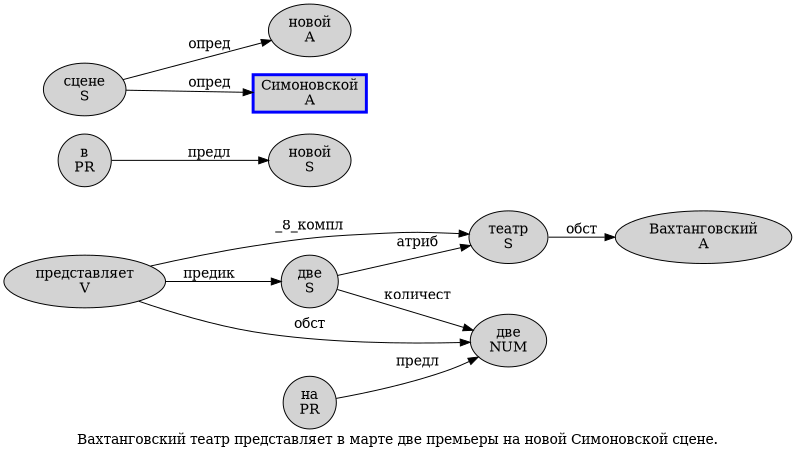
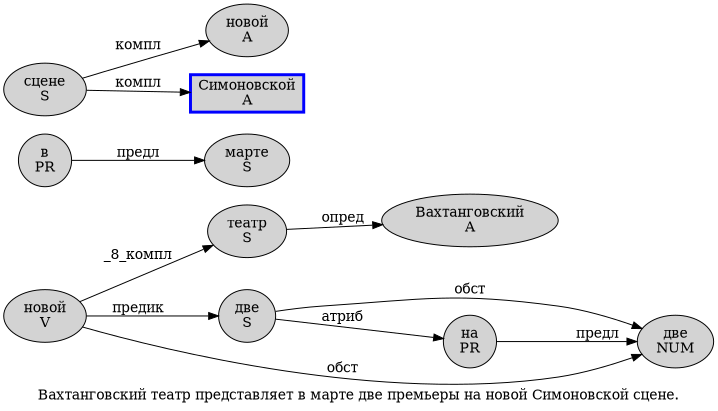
(209, 45) -> (138, 46)
(209, 83) -> (138, 83)
(310, 160) -> (247, 160)
(582, 230) -> (343, 218)
(399, 262) -> (355, 328)
(85, 282) -> (45, 316)
(418, 296) -> (470, 290)
